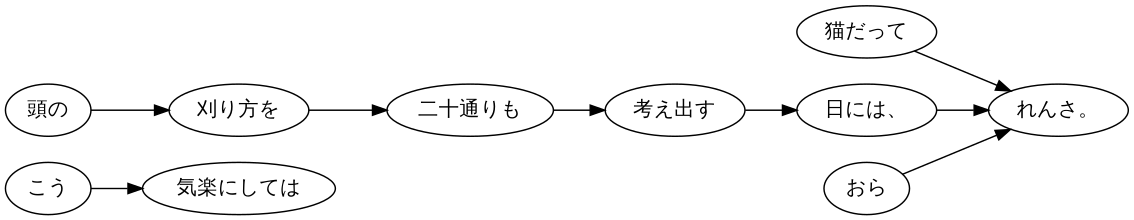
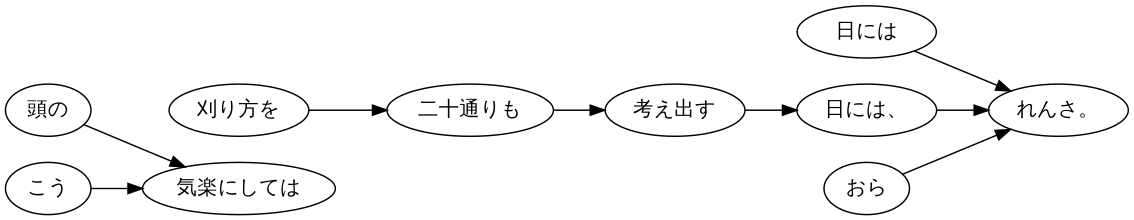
(867, 32) -> (867, 32)
(122, 110) -> (127, 143)
